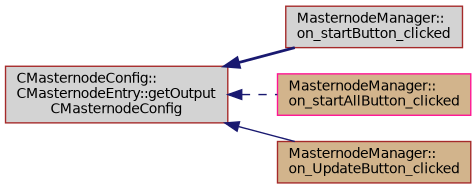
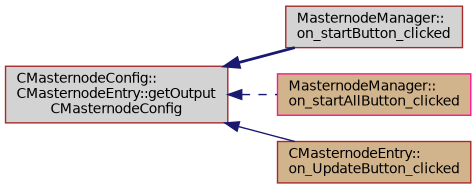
(374, 162) -> (374, 162)
